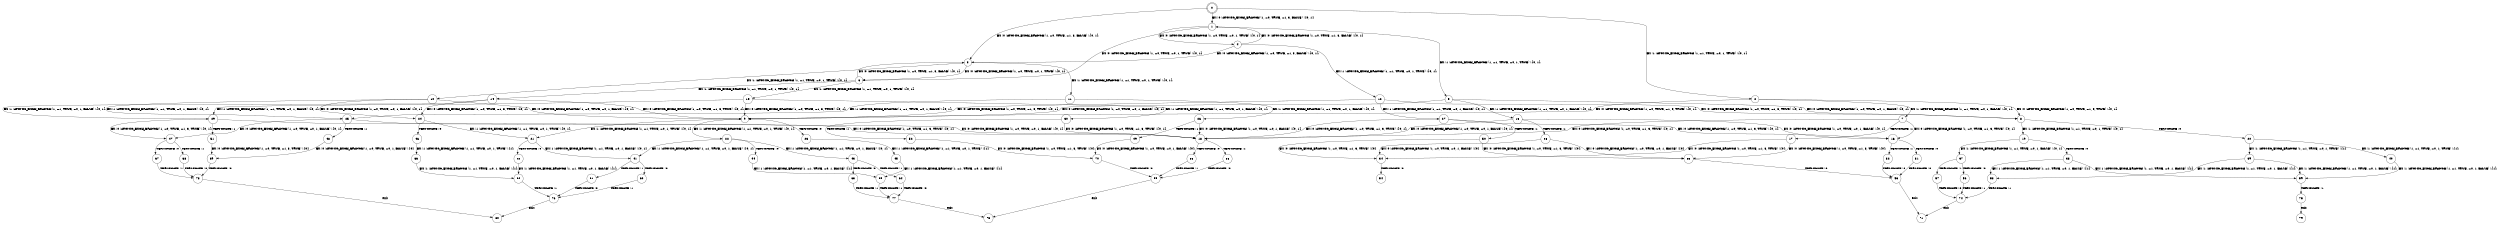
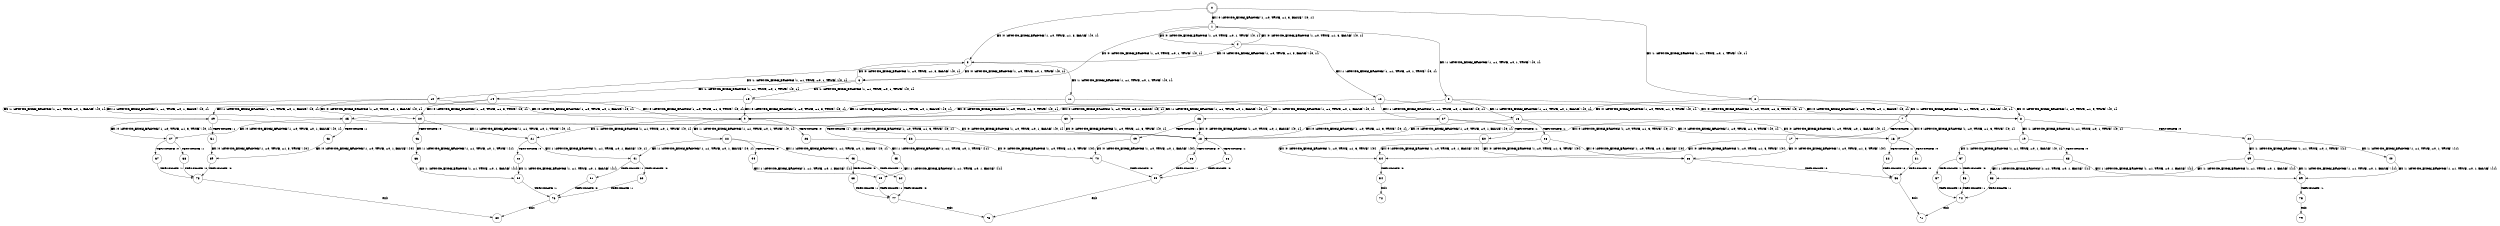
none -> (1381, 198)
